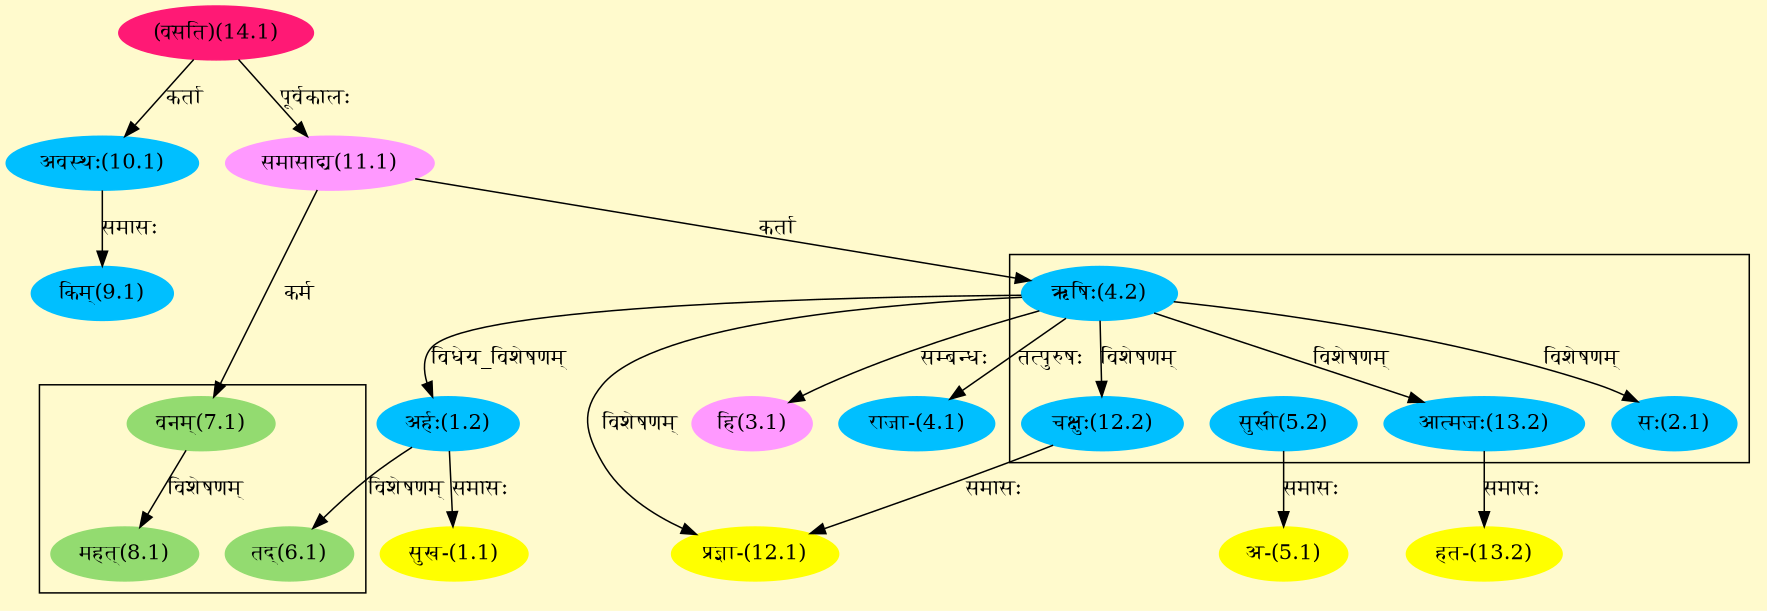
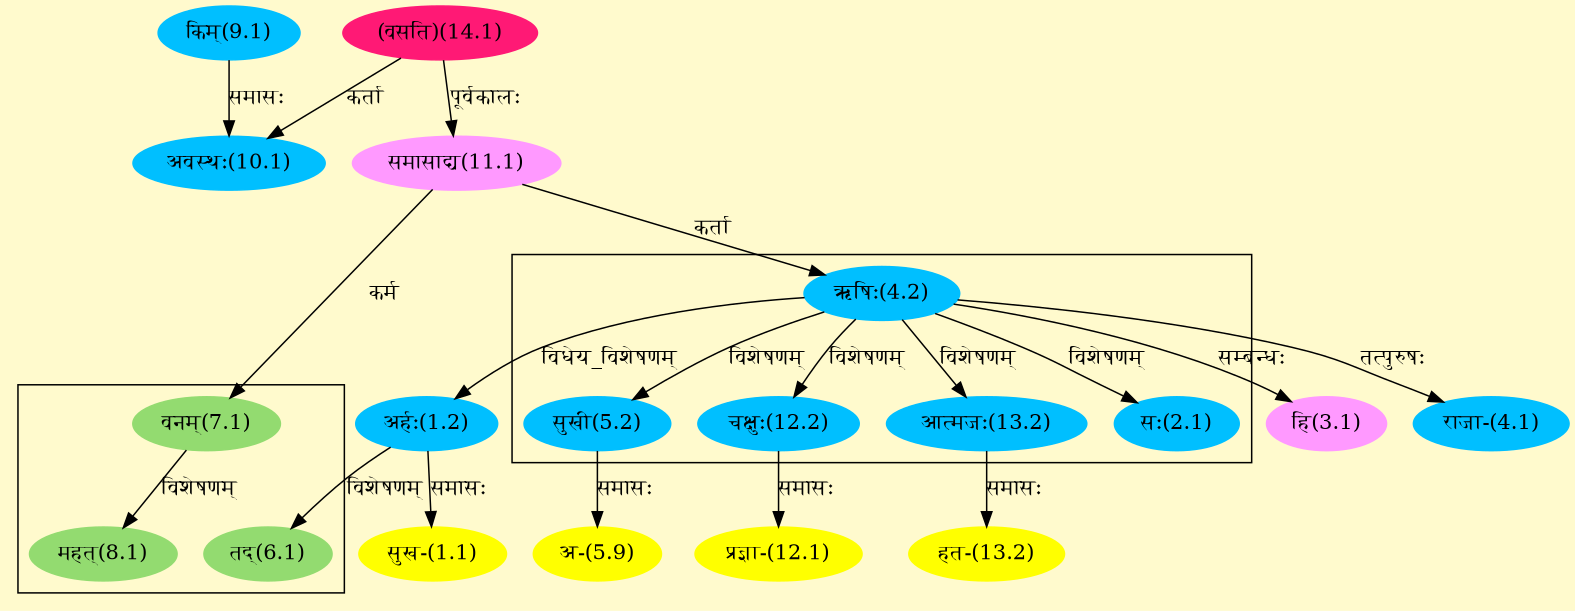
(102, 221) -> (229, 91)
(712, 334) -> (732, 346)
(1284, 554) -> (597, 554)
